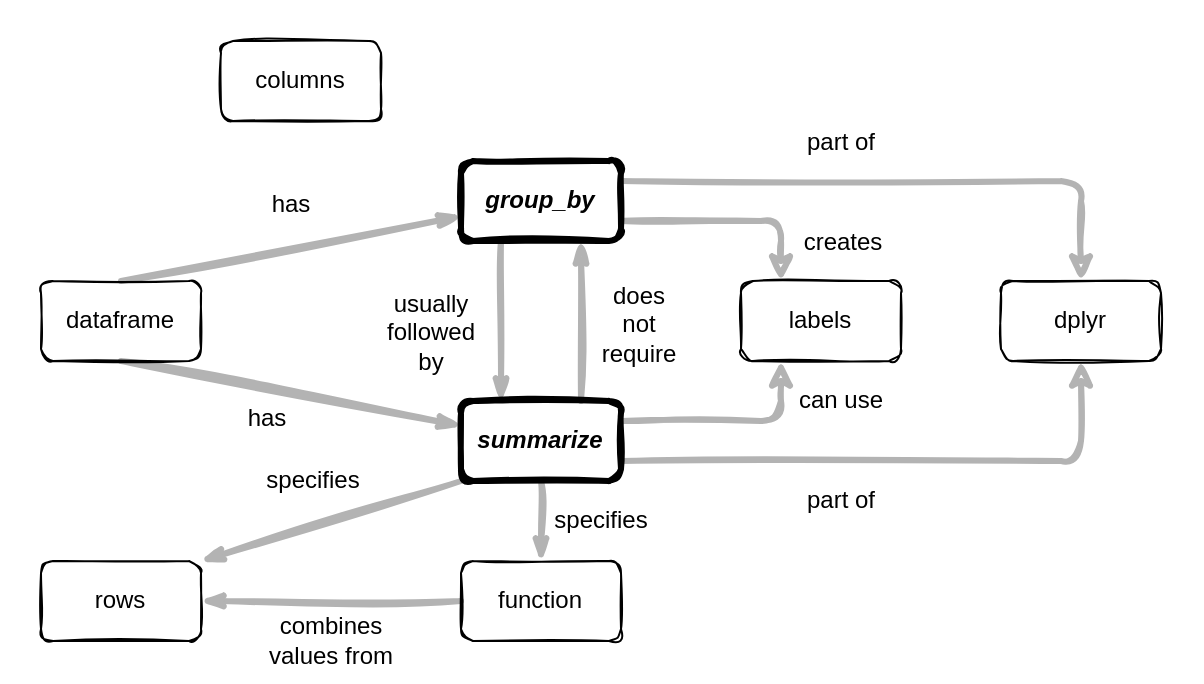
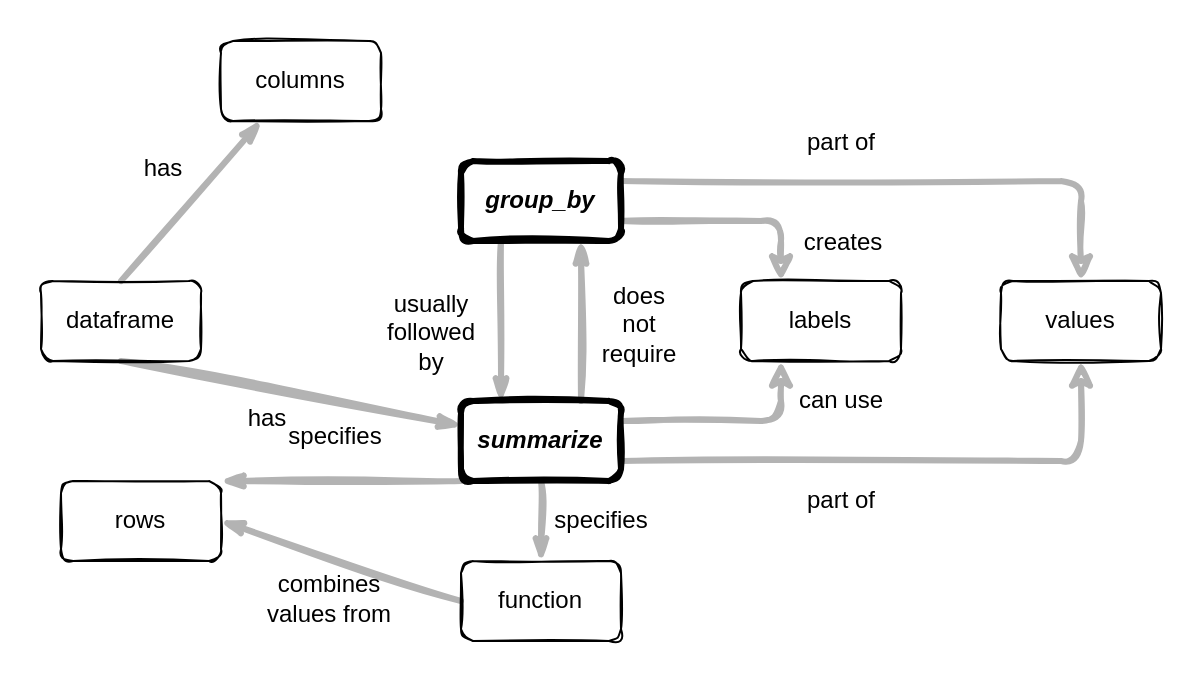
(291, 249) -> (186, 206)
(1081, 321) -> (1081, 321)
(121, 601) -> (141, 521)
